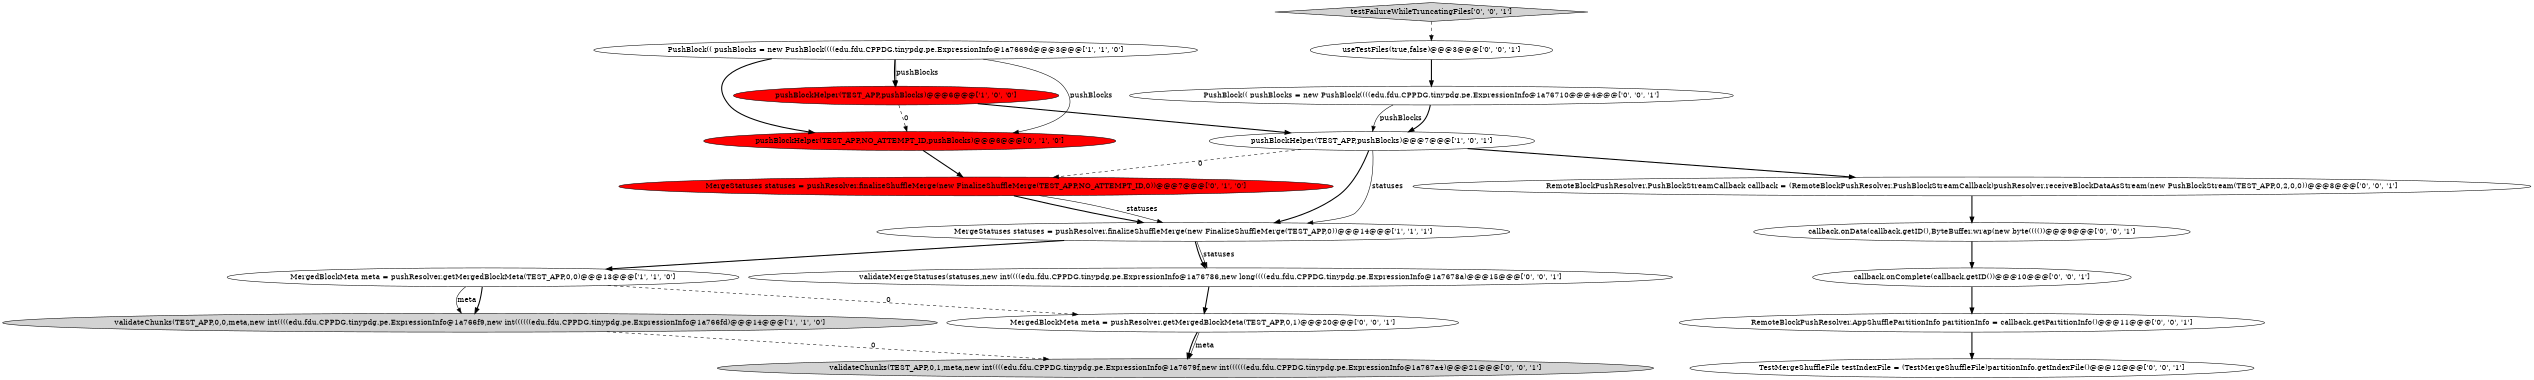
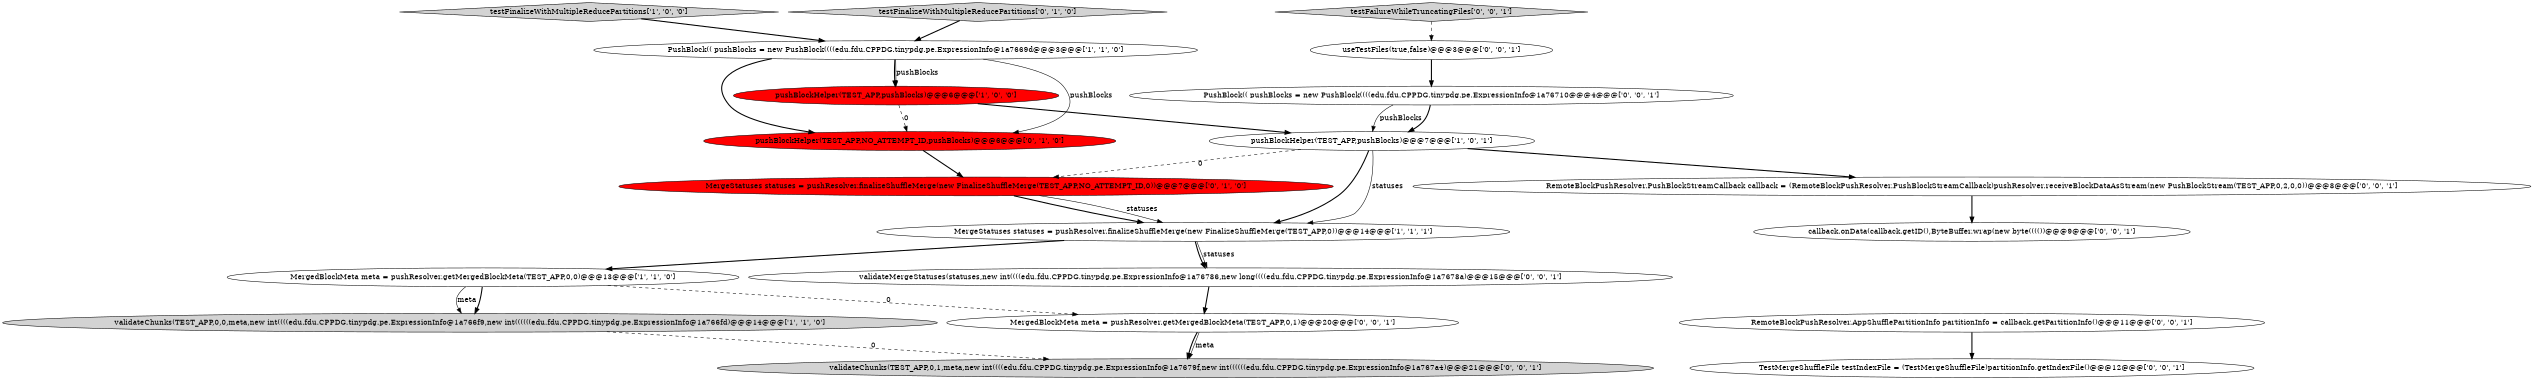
none -> (589, 12)
none -> (978, 12)
(1972, 277) -> none
